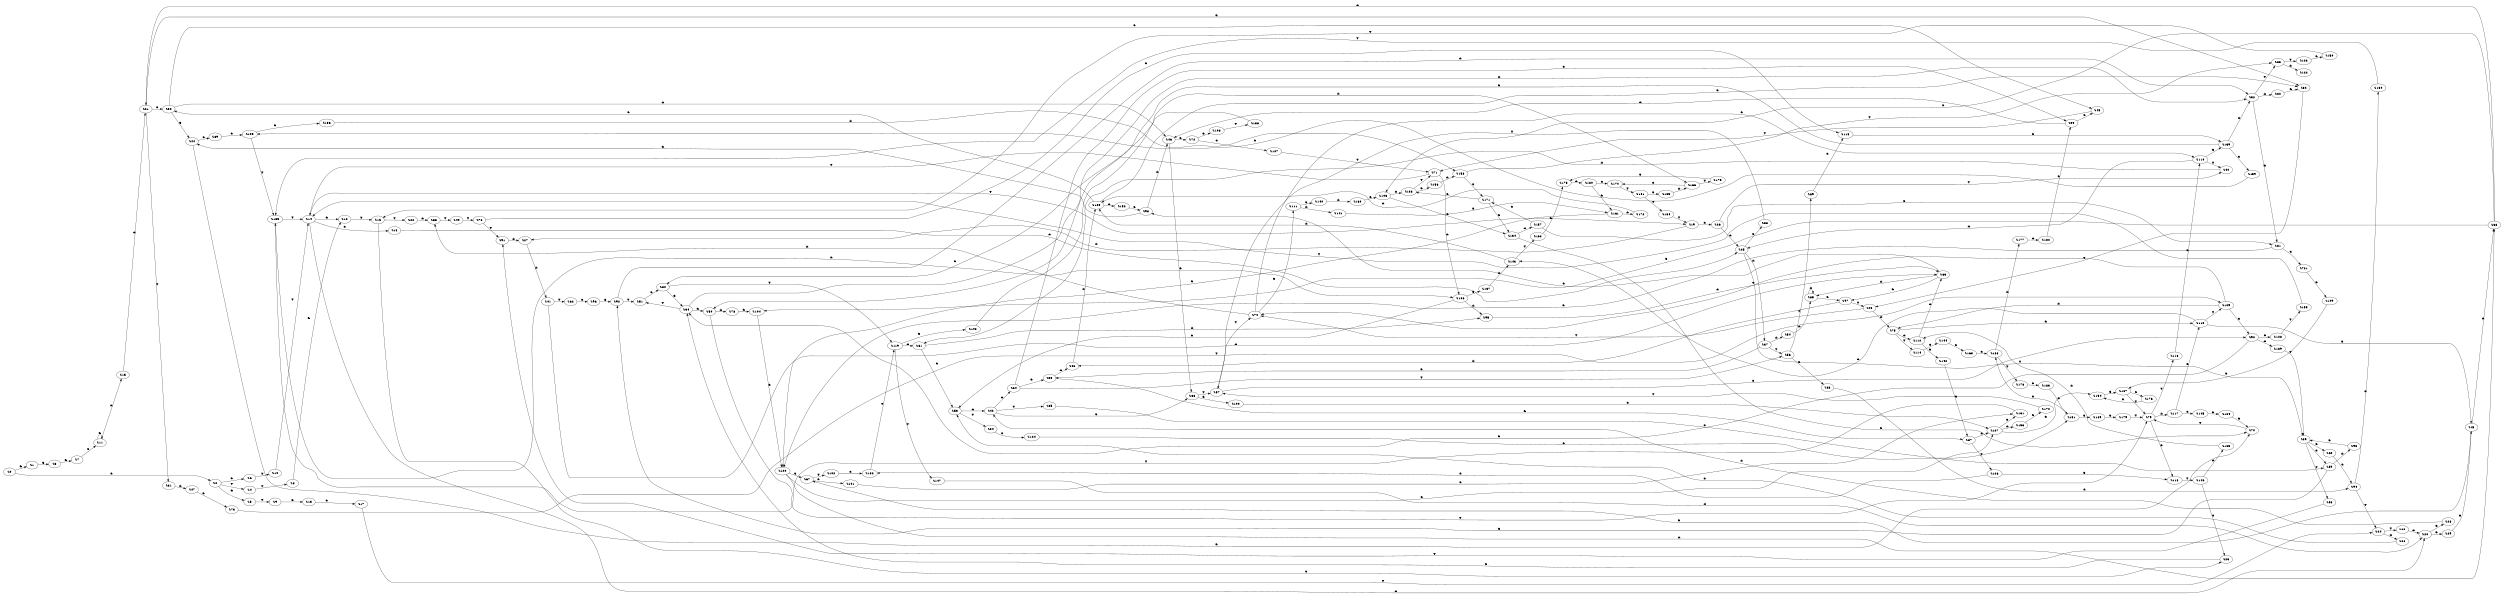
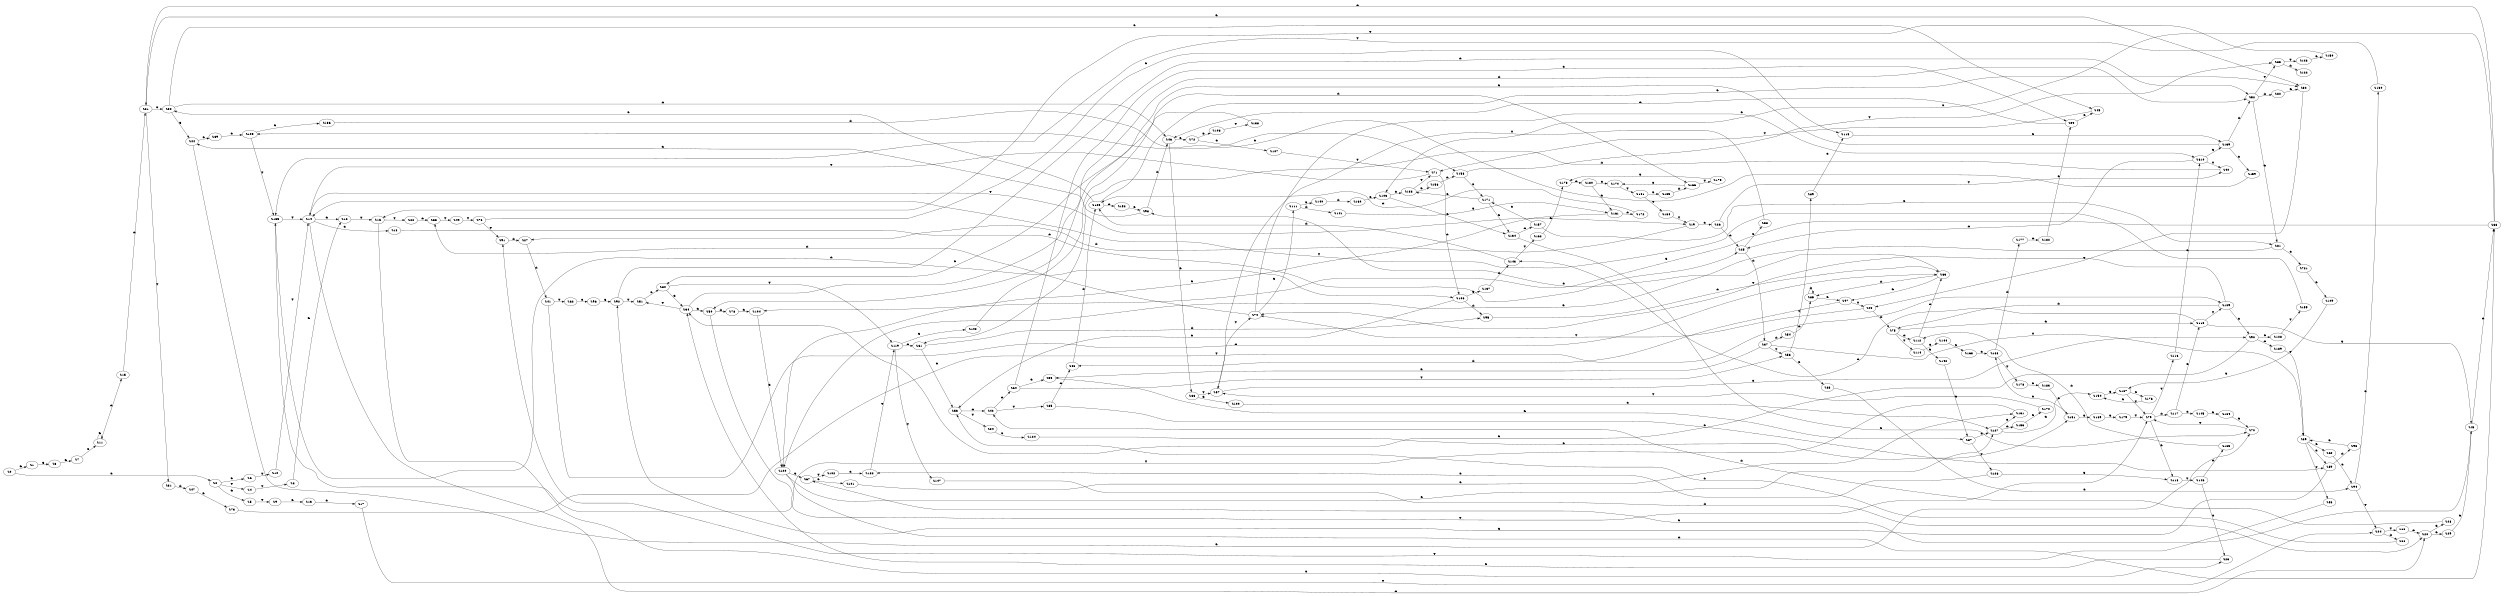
(2200, 160) -> (2200, 160)
(1982, 366) -> (2063, 334)
(1060, 373) -> (1061, 386)
(1092, 416) -> none
